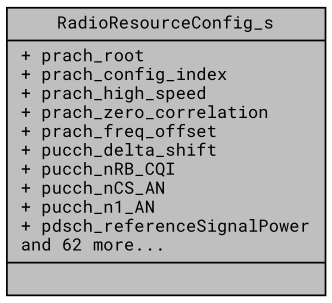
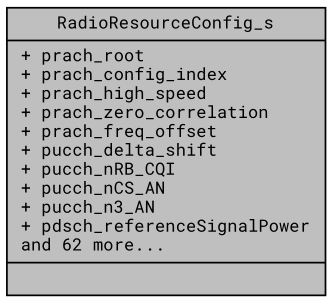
(89, 208) -> (89, 208)
